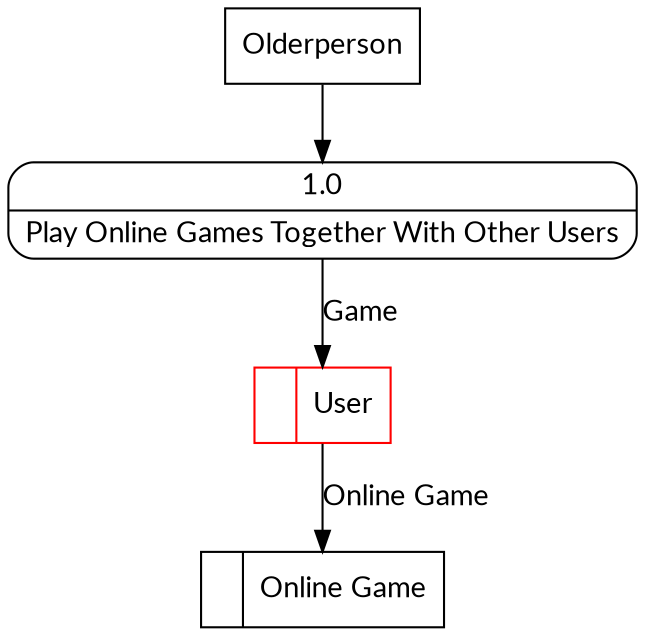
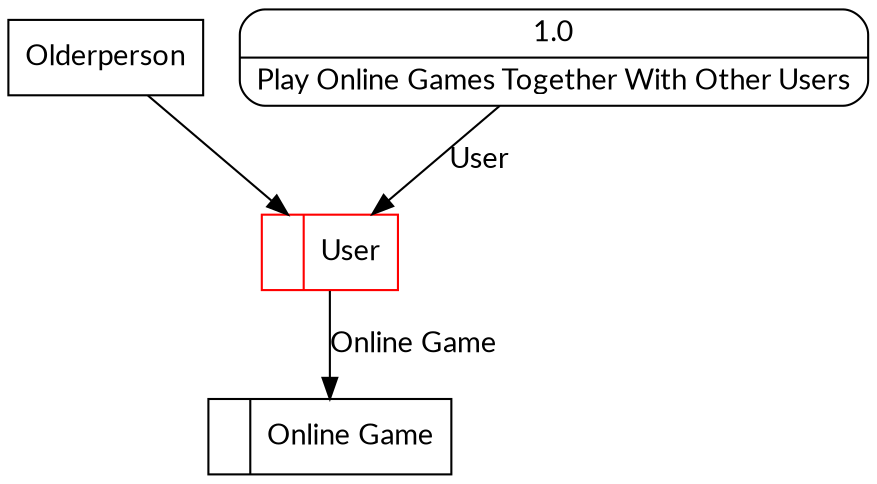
(323, 113) -> (210, 148)
(361, 313) -> (480, 160)
